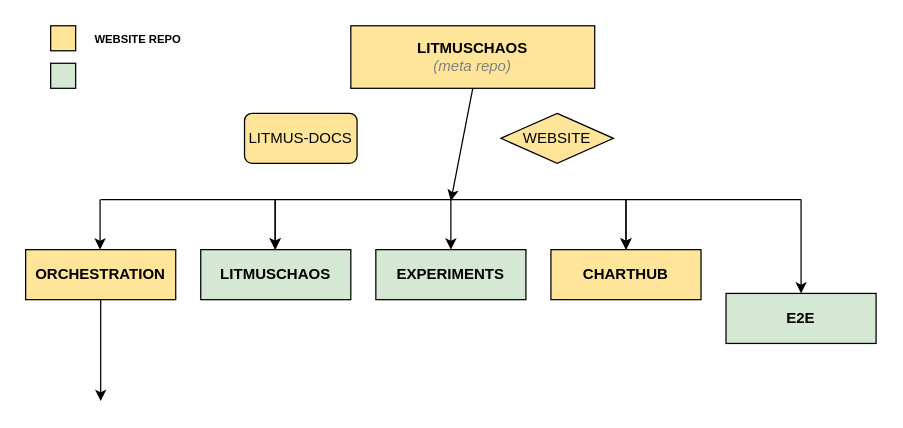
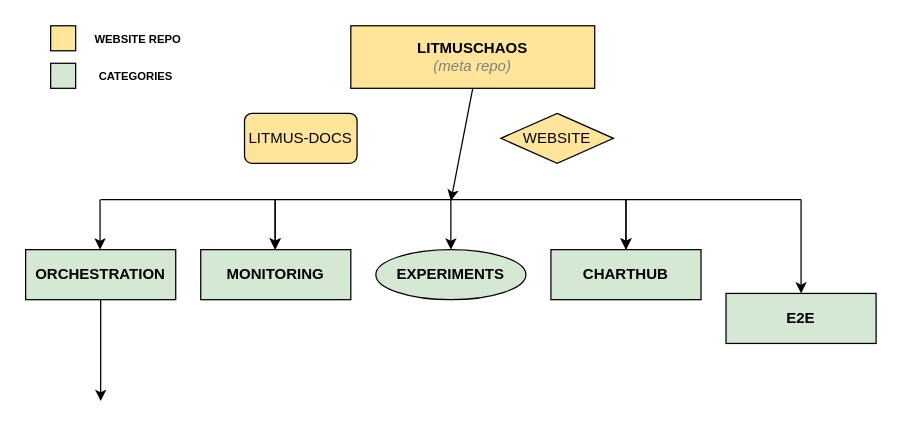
none -> (138, 76)
(101, 274) -> (101, 274)
(276, 274) -> (276, 274)
(451, 274) -> (451, 274)
(626, 274) -> (626, 274)
